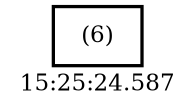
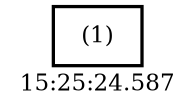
(98, 36) -> (98, 36)
